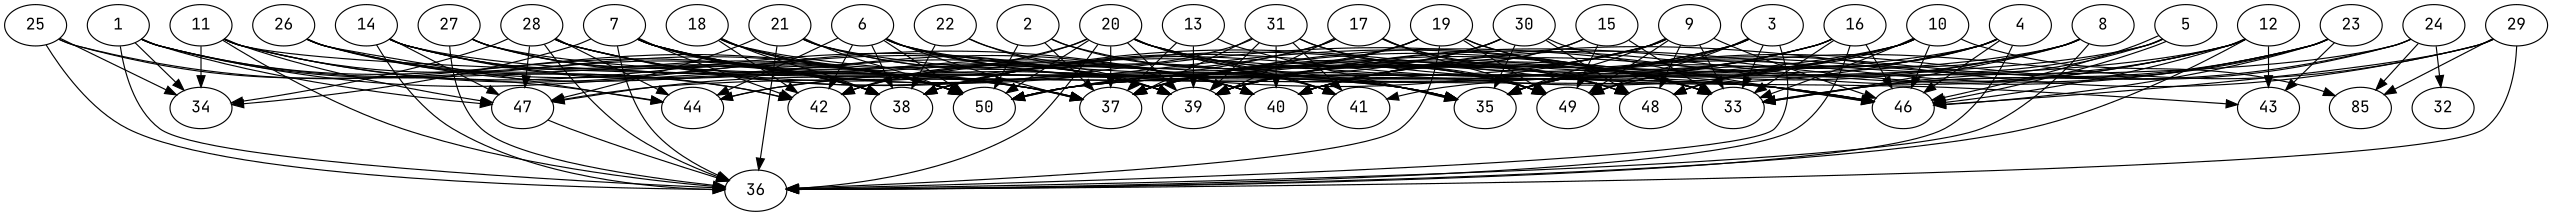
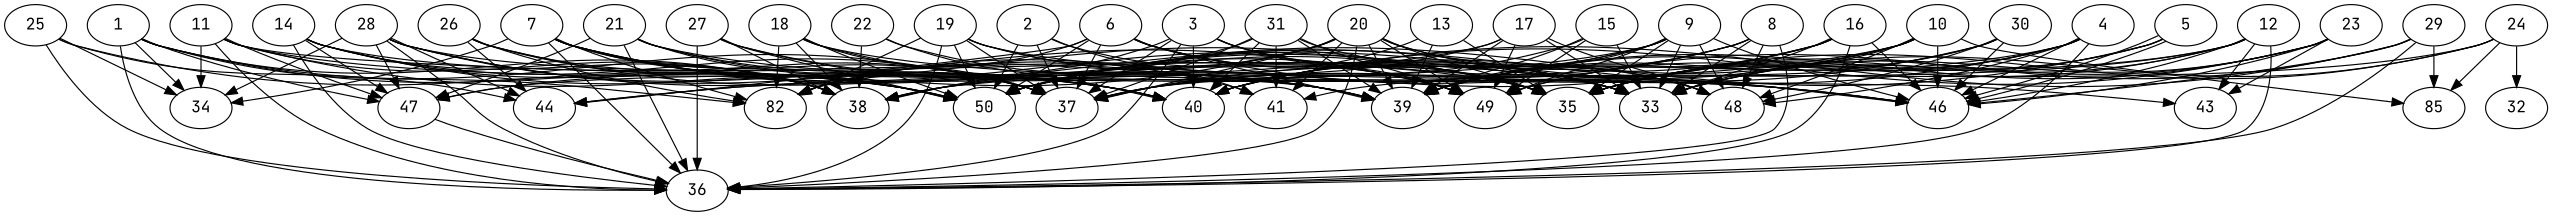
(879, 61) -> none
(1323, 67) -> none
(819, 108) -> (775, 108)
